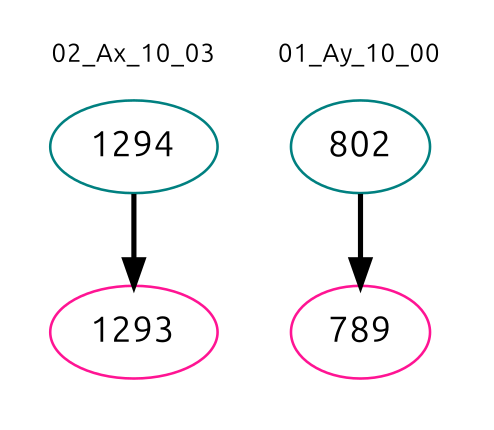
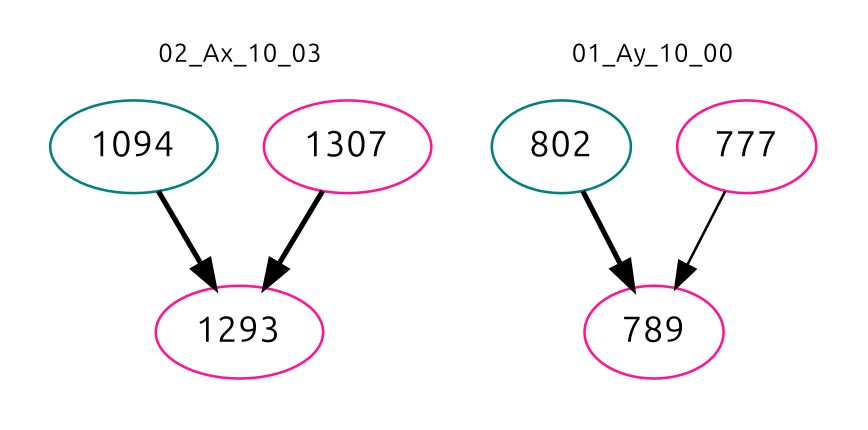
(134, 147) -> (134, 147)
none -> (348, 147)
none -> (747, 147)
